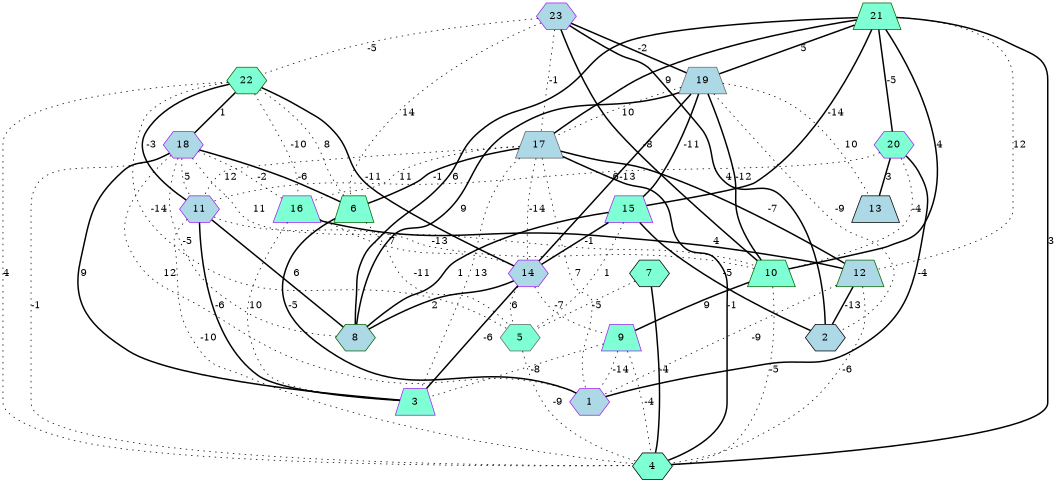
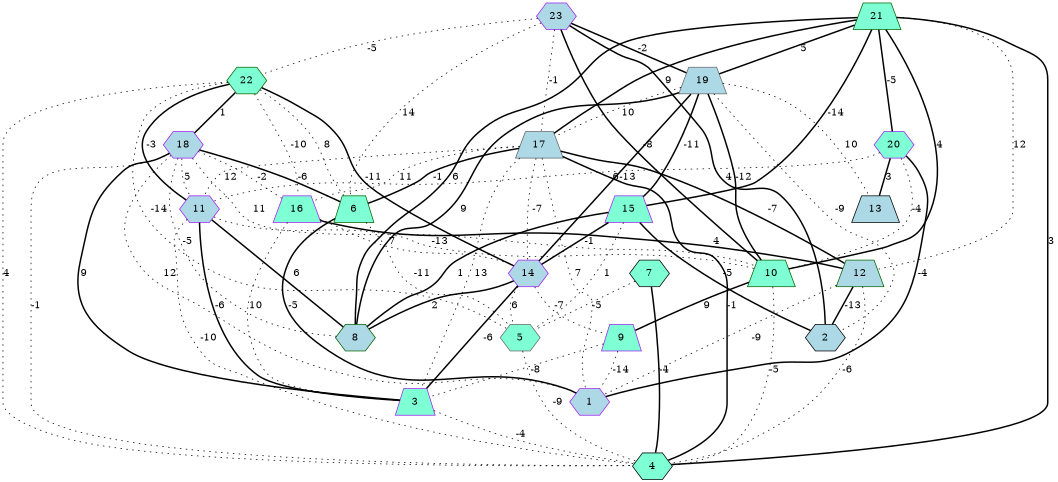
(538, 209) -> (538, 209)
(642, 401) -> (532, 444)
